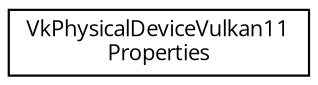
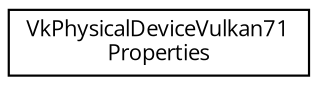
(159, 43) -> (159, 43)
